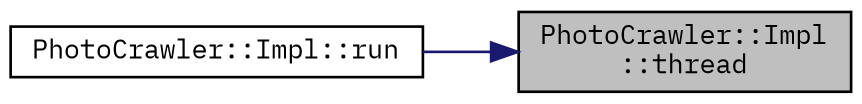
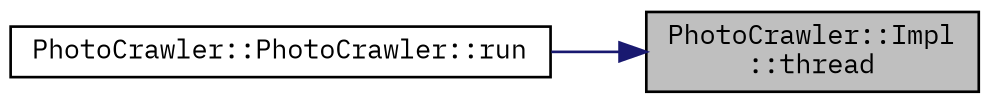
(217, 52) -> (281, 52)
